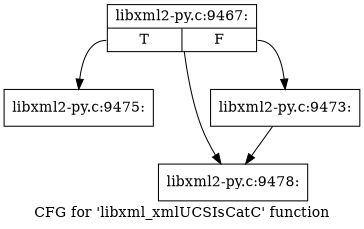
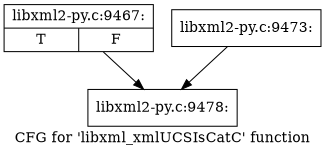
(277, 54) -> none
(79, 108) -> none
